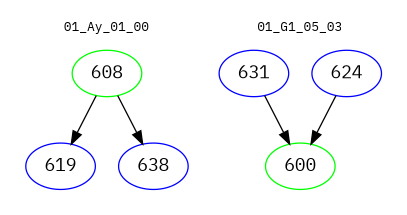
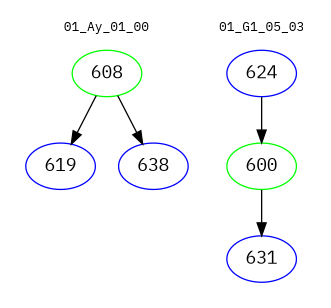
(274, 114) -> (262, 206)
